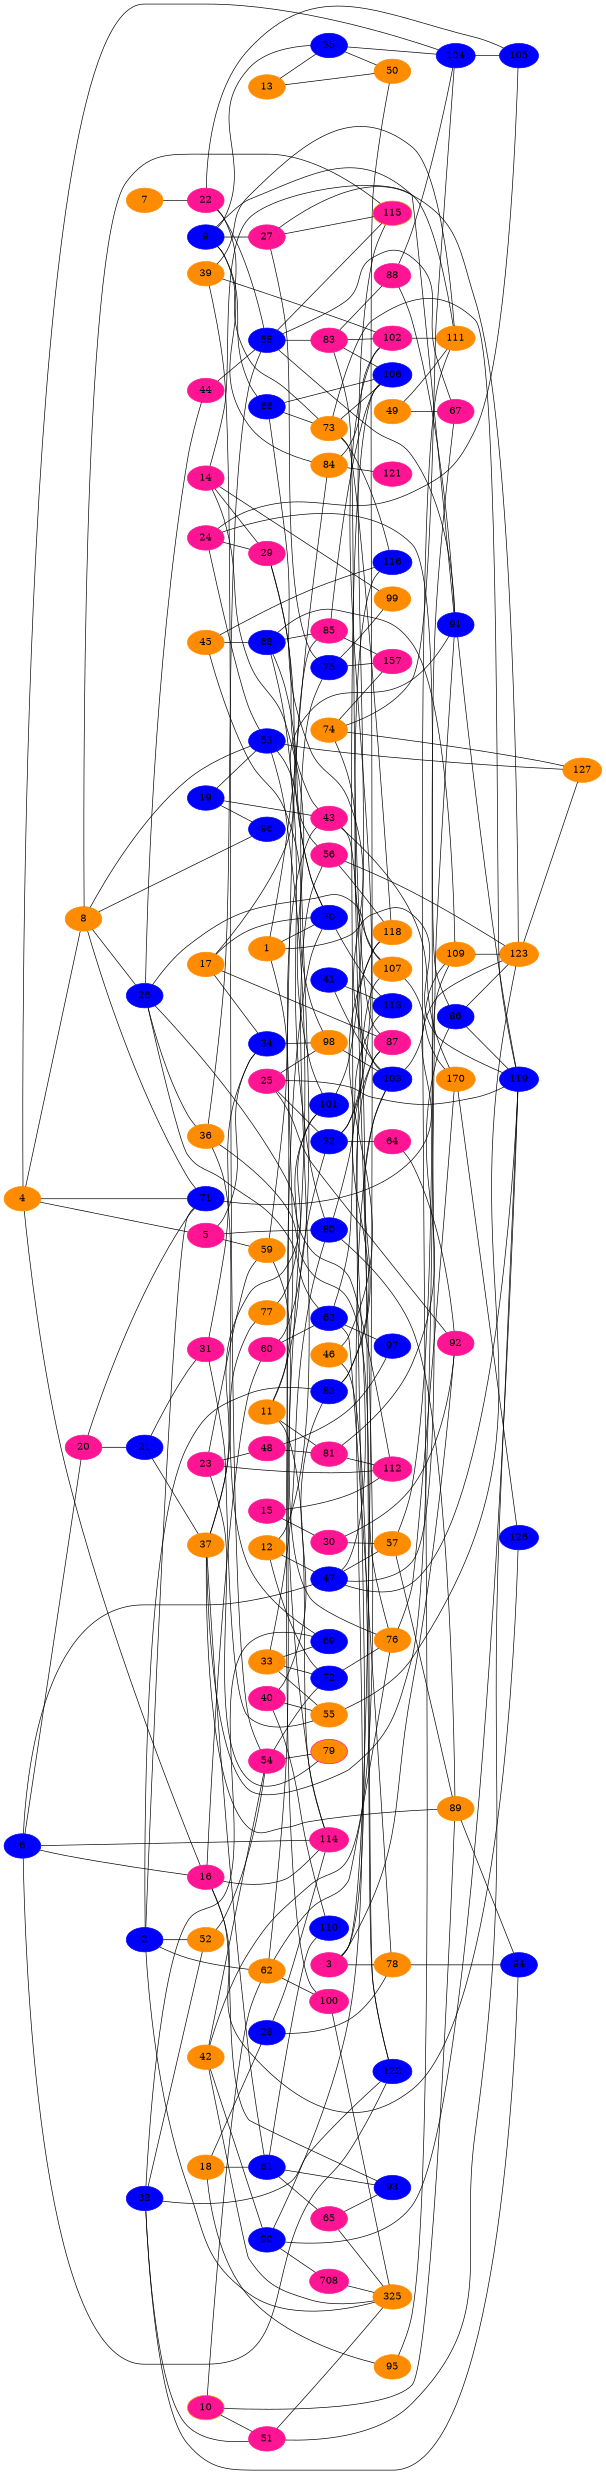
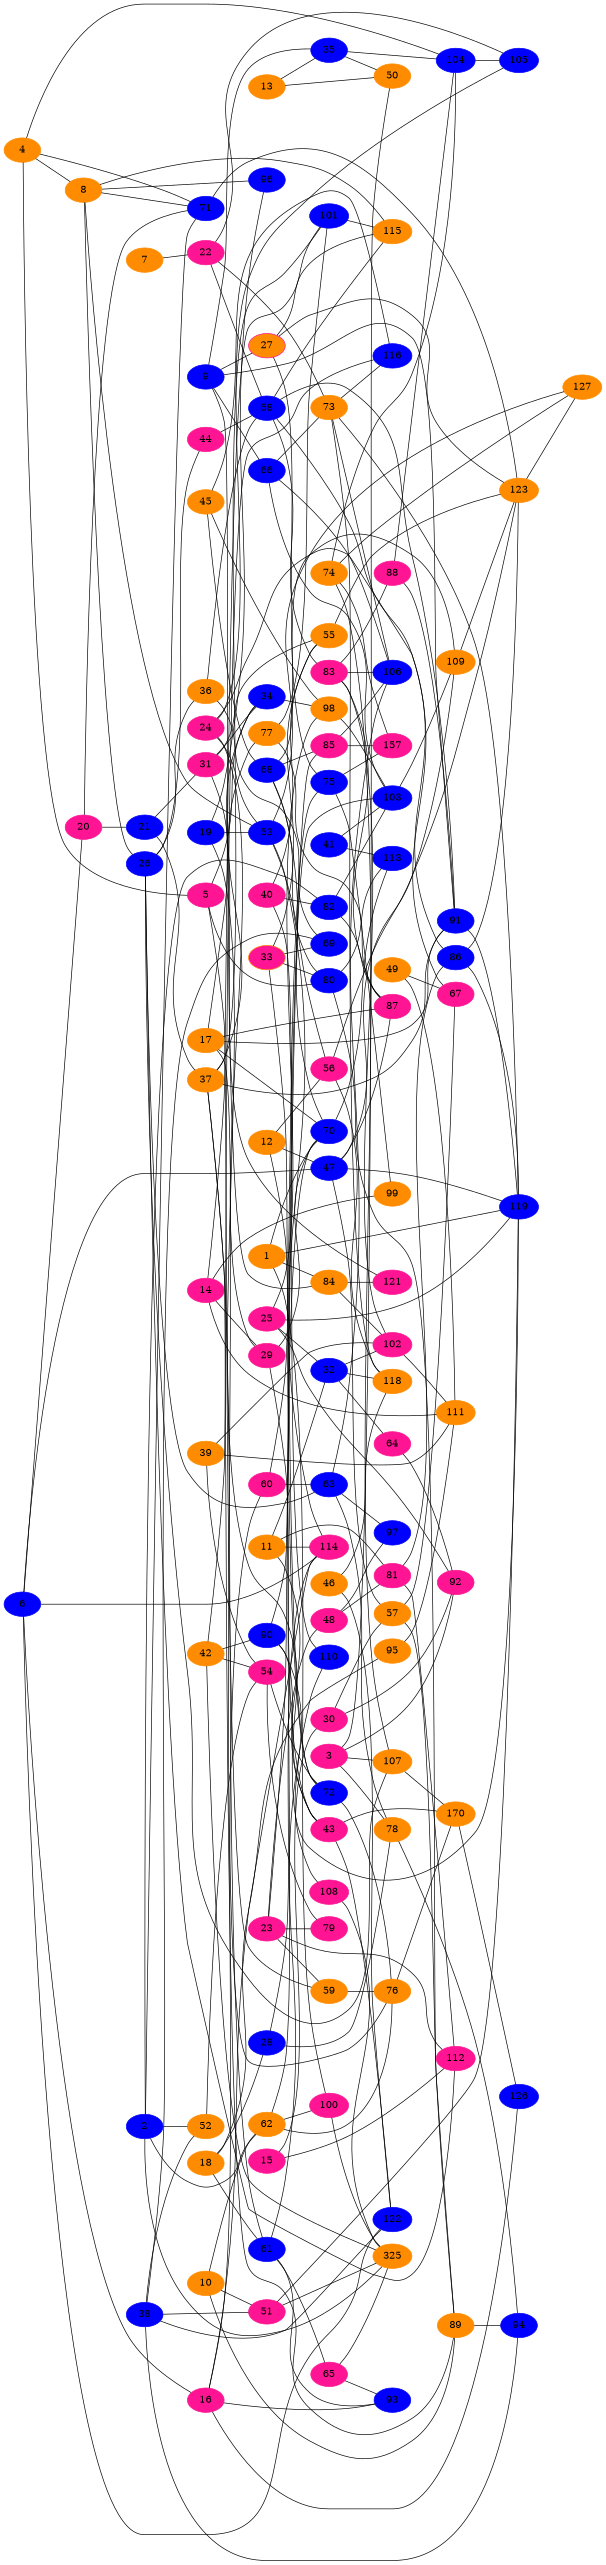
(392, 213) -> (392, 232)
(267, 237) -> (267, 346)
none -> (324, 874)
(290, 938) -> (289, 1334)
none -> (238, 1125)
(351, 1306) -> (229, 1637)
(87, 1545) -> none
(267, 1662) -> (267, 958)
(329, 1752) -> (329, 1929)
(329, 2281) -> (329, 1892)
(206, 2408) -> (206, 2283)
